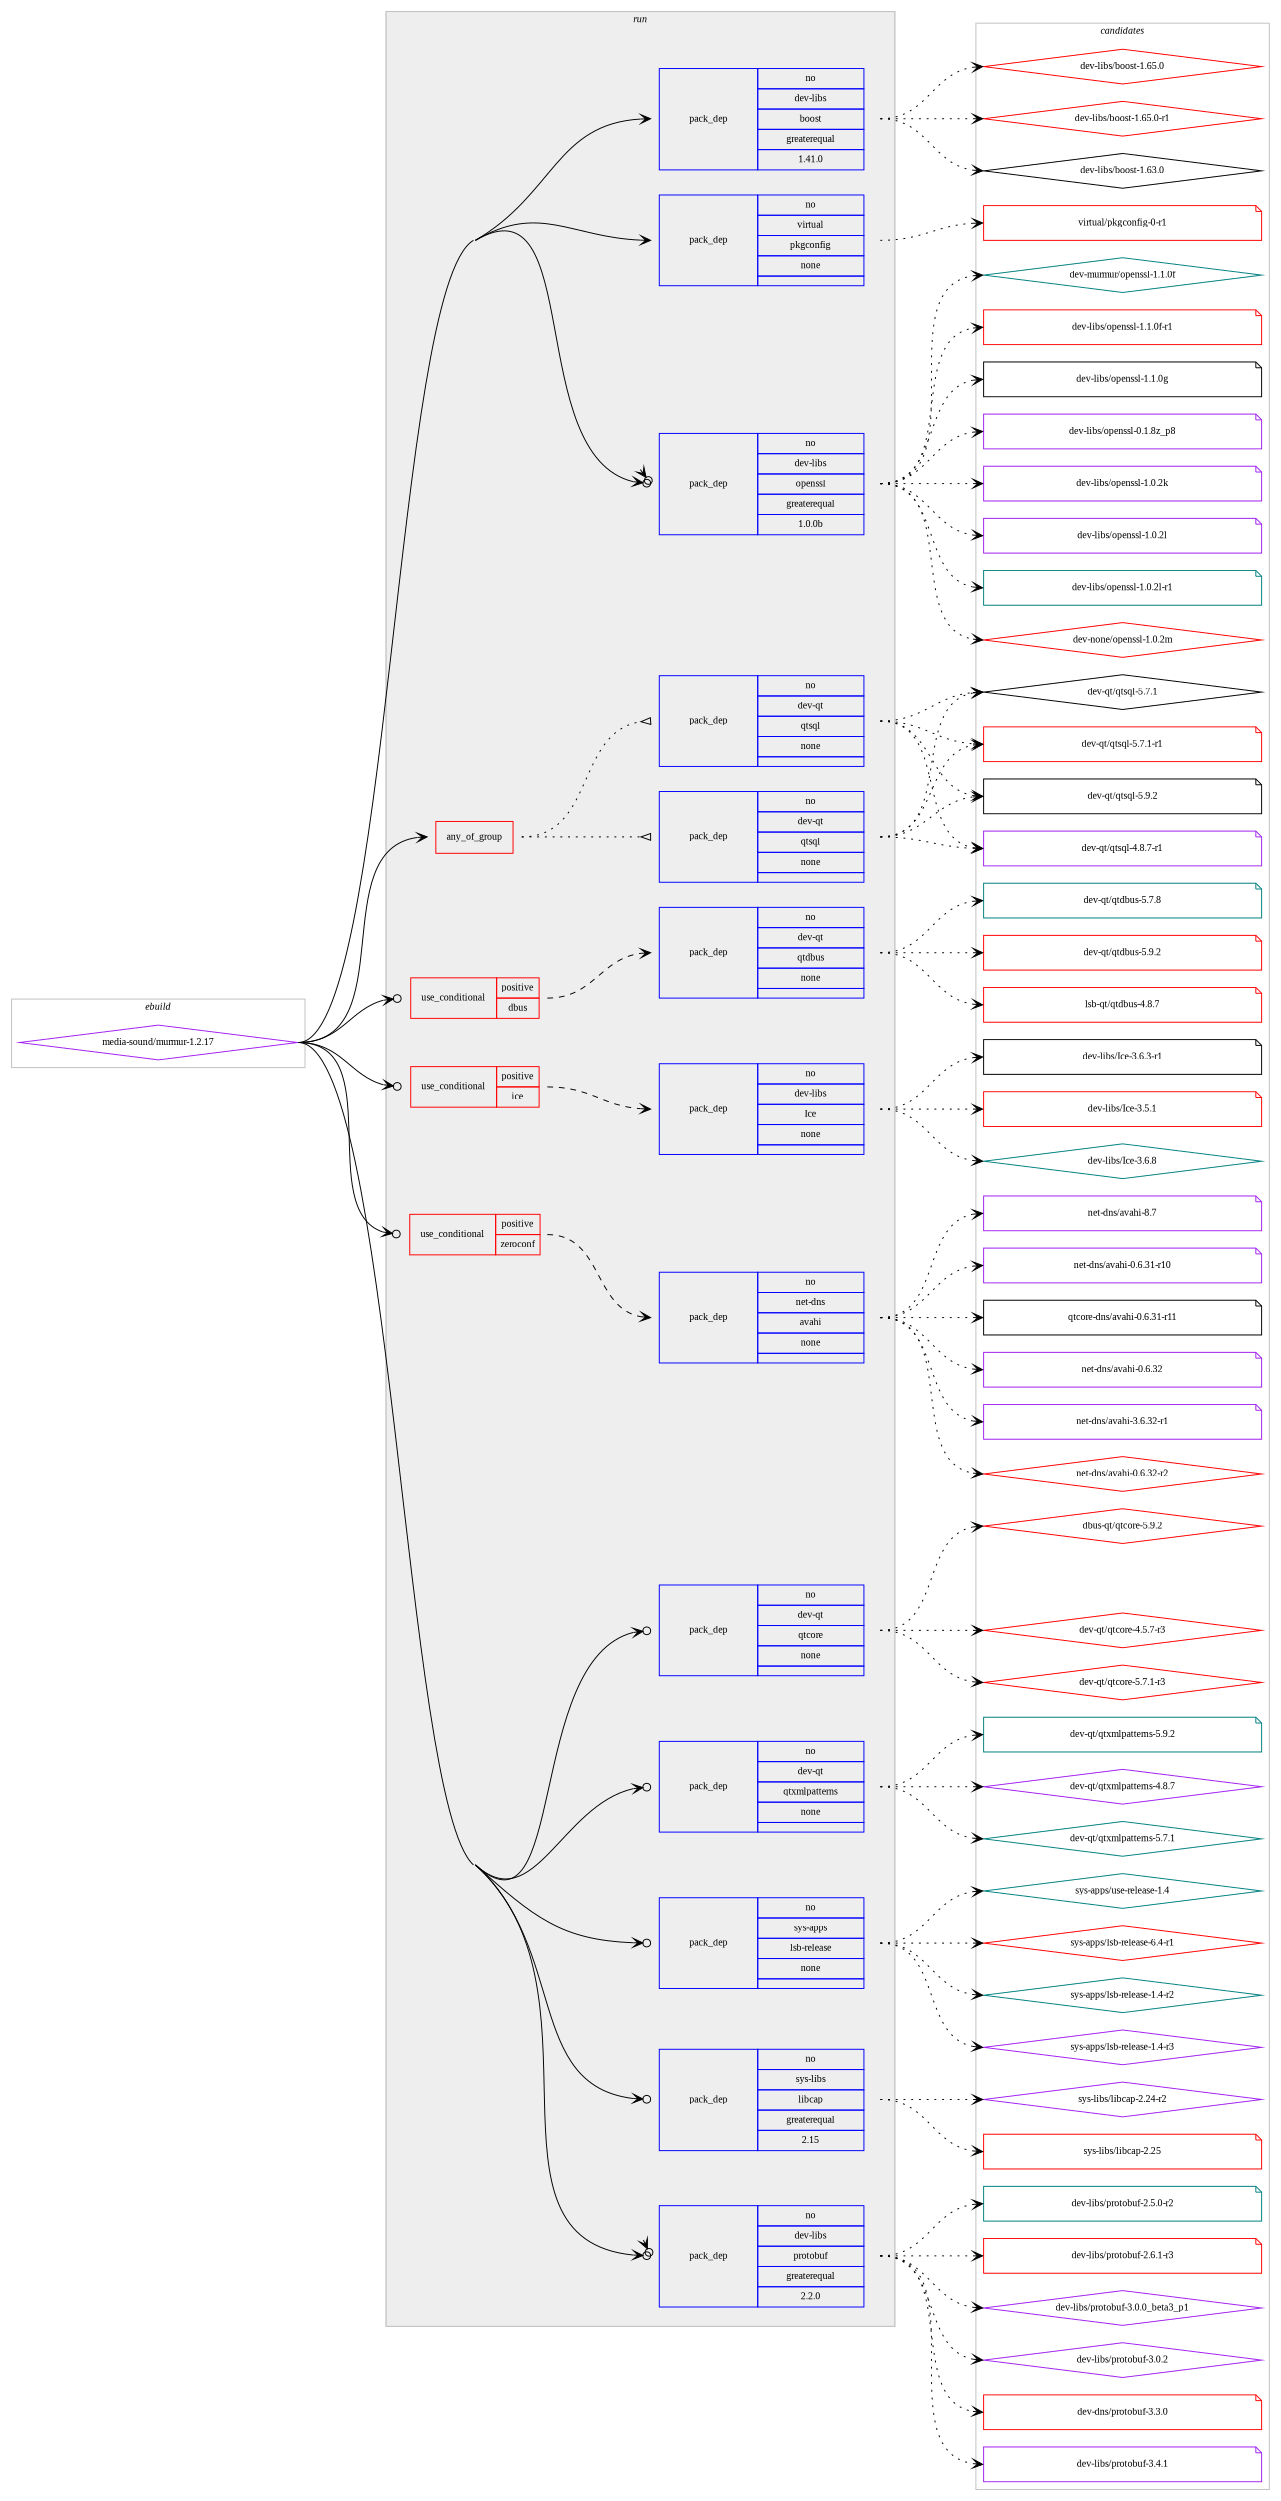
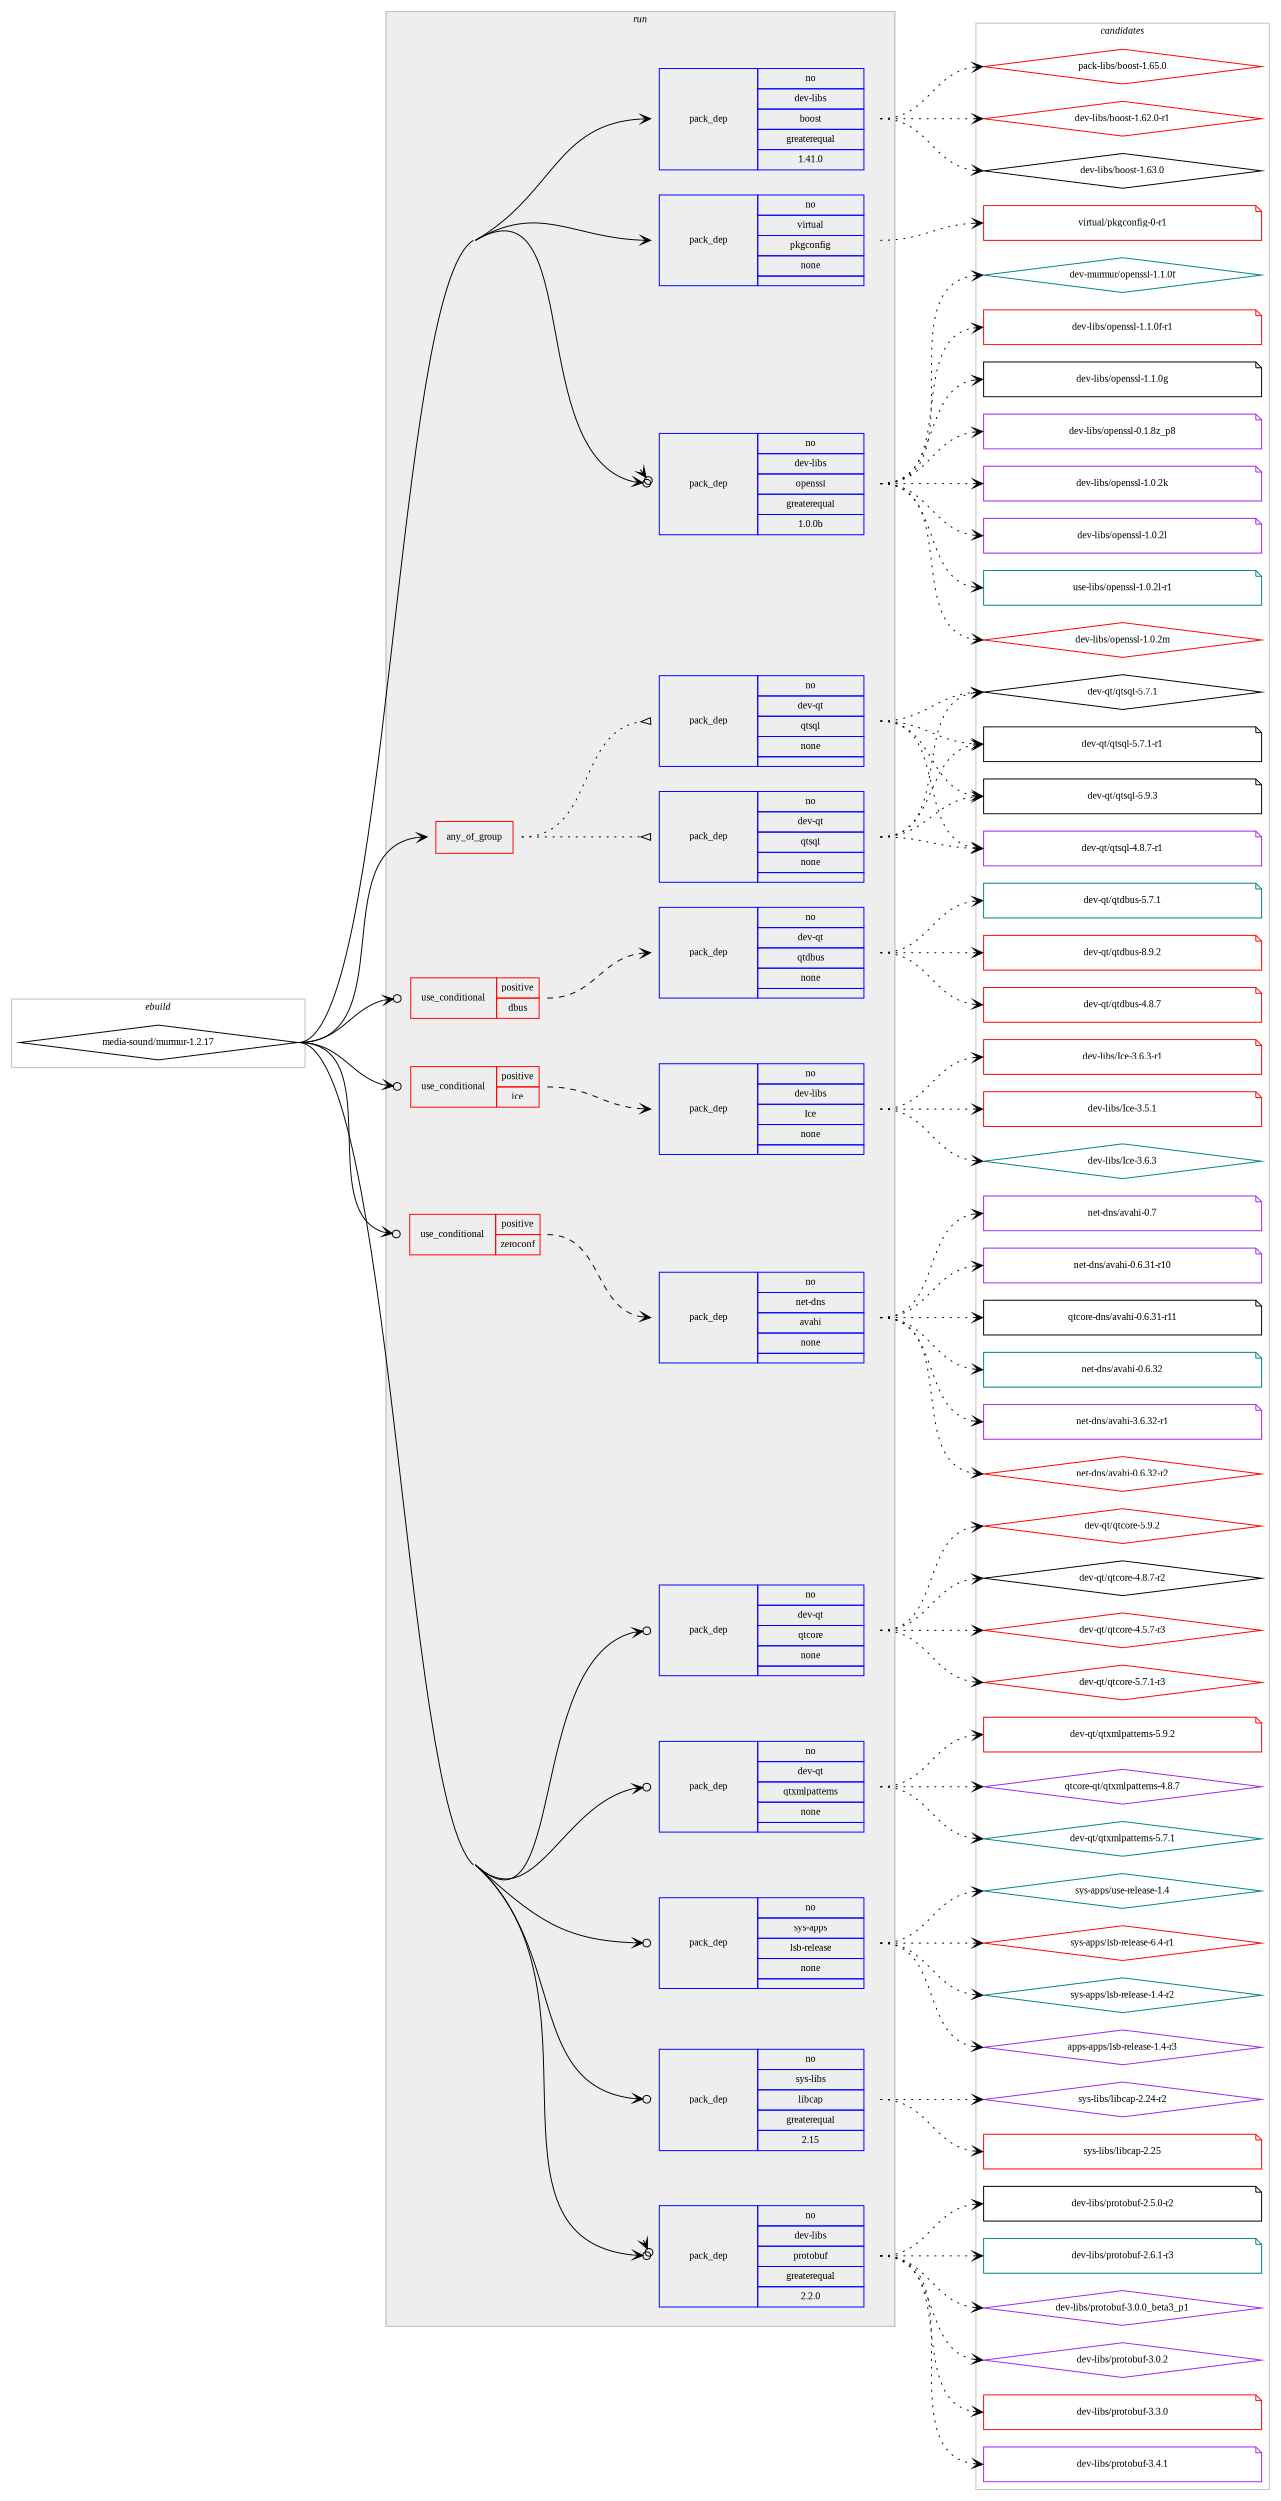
(1123, 67) -> (1123, 67)
(1123, 119) -> (1123, 119)
(1123, 588) -> (1123, 588)
(1123, 640) -> (1123, 640)
(1123, 744) -> (1123, 744)
(1123, 796) -> (1123, 796)
(1123, 901) -> (1123, 901)
(1123, 953) -> (1123, 953)
(1123, 1005) -> (1123, 1005)
(158, 1042) -> (158, 1042)
(1123, 1057) -> (1123, 1057)
(1123, 1161) -> (1123, 1161)
(1123, 1213) -> (1123, 1213)
(1123, 1370) -> (1123, 1370)
(1123, 1526) -> (1123, 1526)
none -> (1123, 1578)
(1123, 1735) -> (1123, 1735)
(1123, 1787) -> (1123, 1787)
(1123, 2047) -> (1123, 2047)
(1123, 2204) -> (1123, 2204)
(1123, 2256) -> (1123, 2256)
(1123, 2412) -> (1123, 2412)
